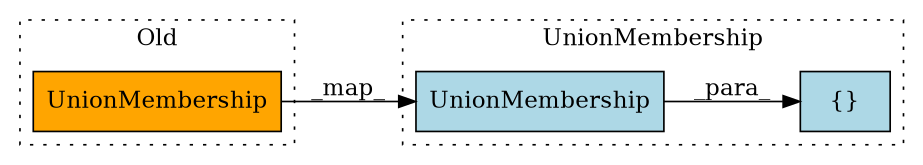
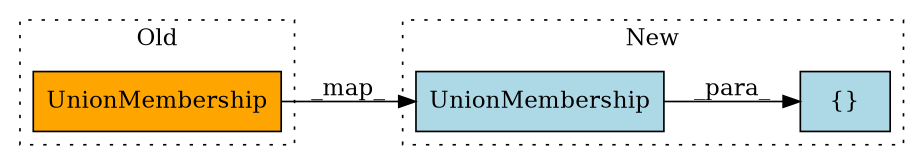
(653, 39) -> (653, 39)
